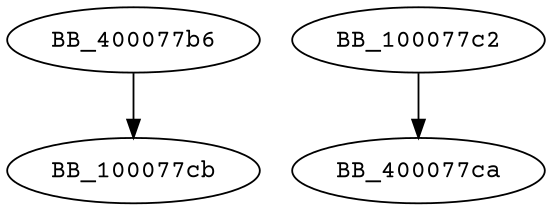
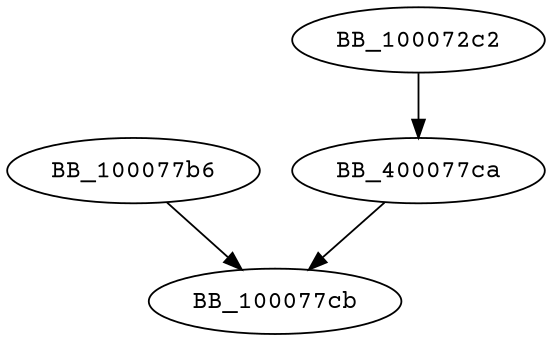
(134, 40) -> (134, 171)
(418, 40) -> (418, 40)
none -> (354, 230)
